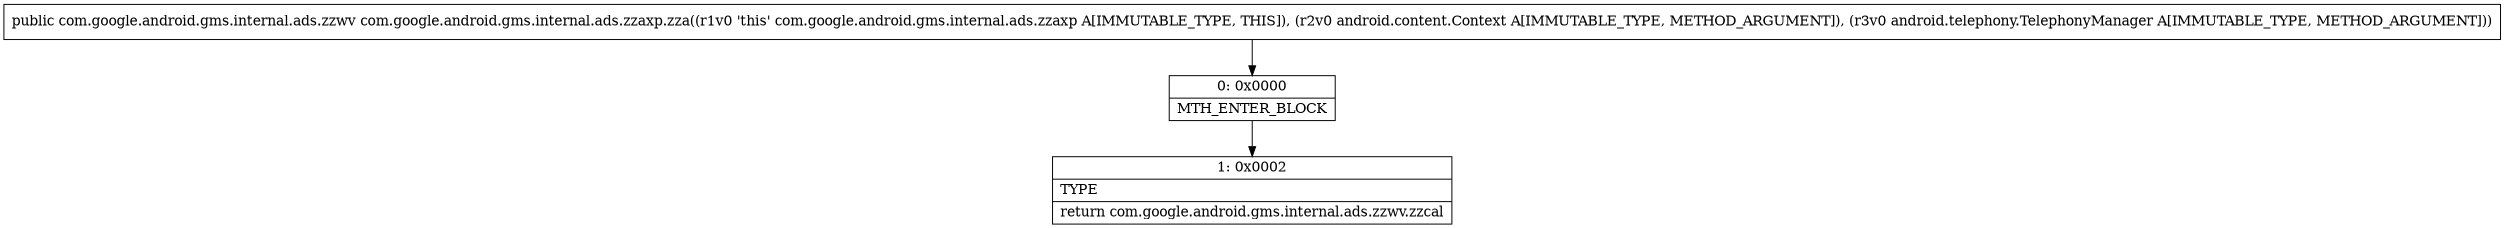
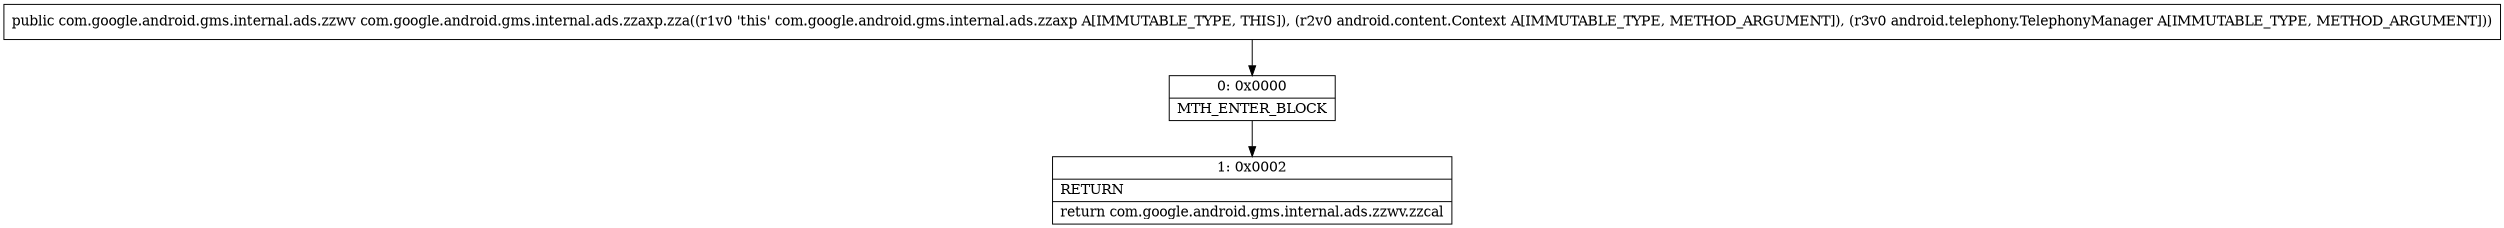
(1079, 190) -> (1092, 190)
